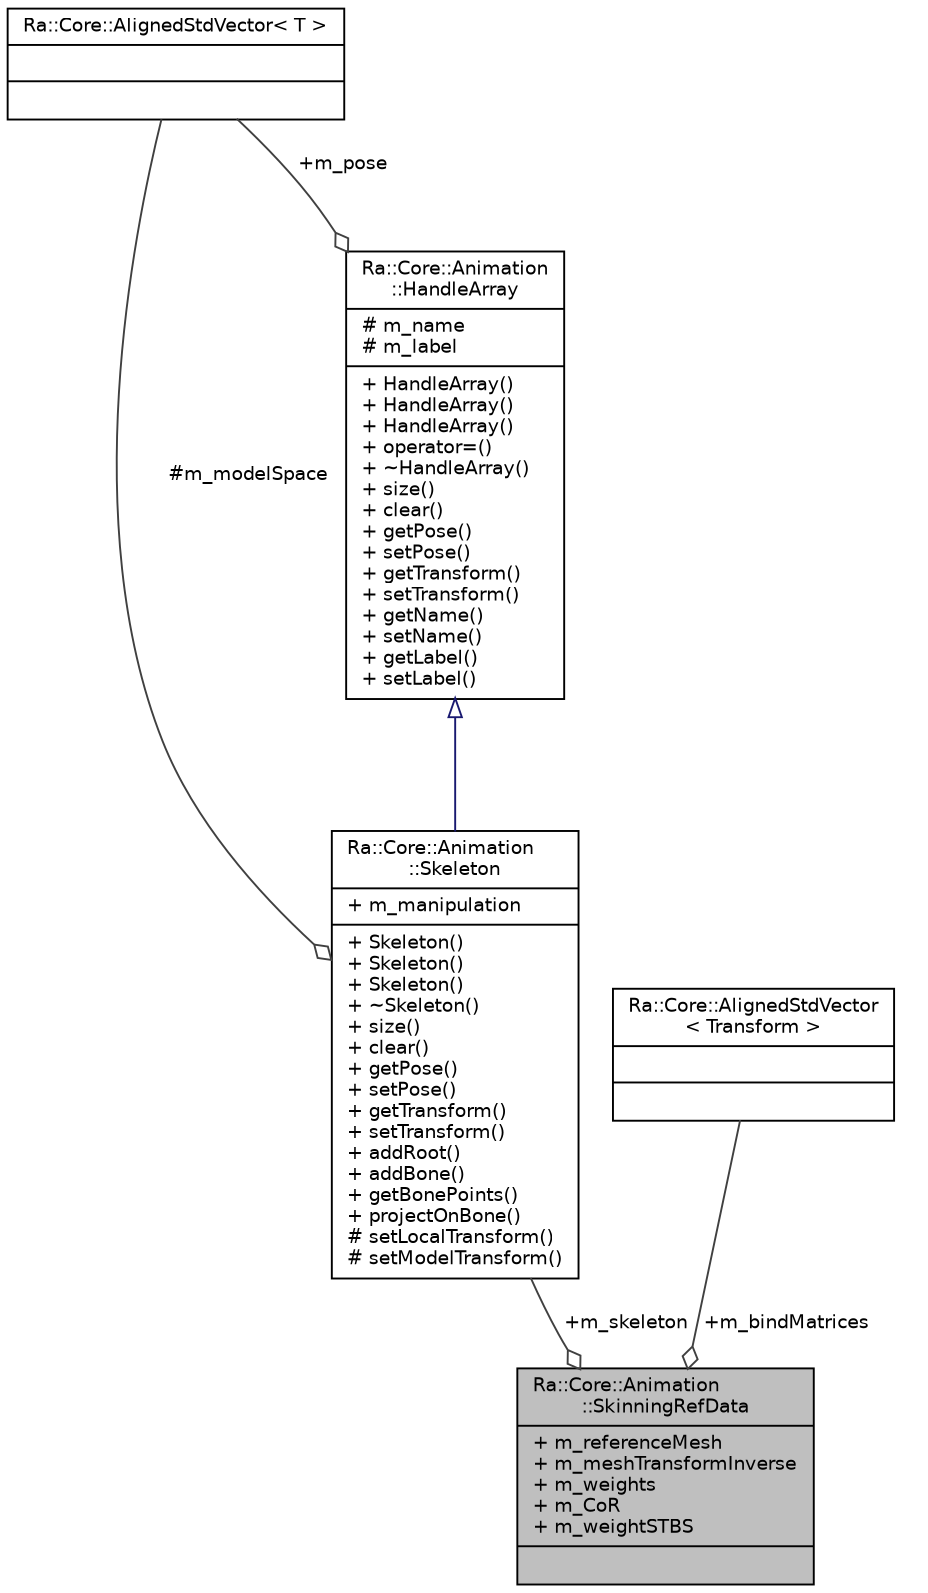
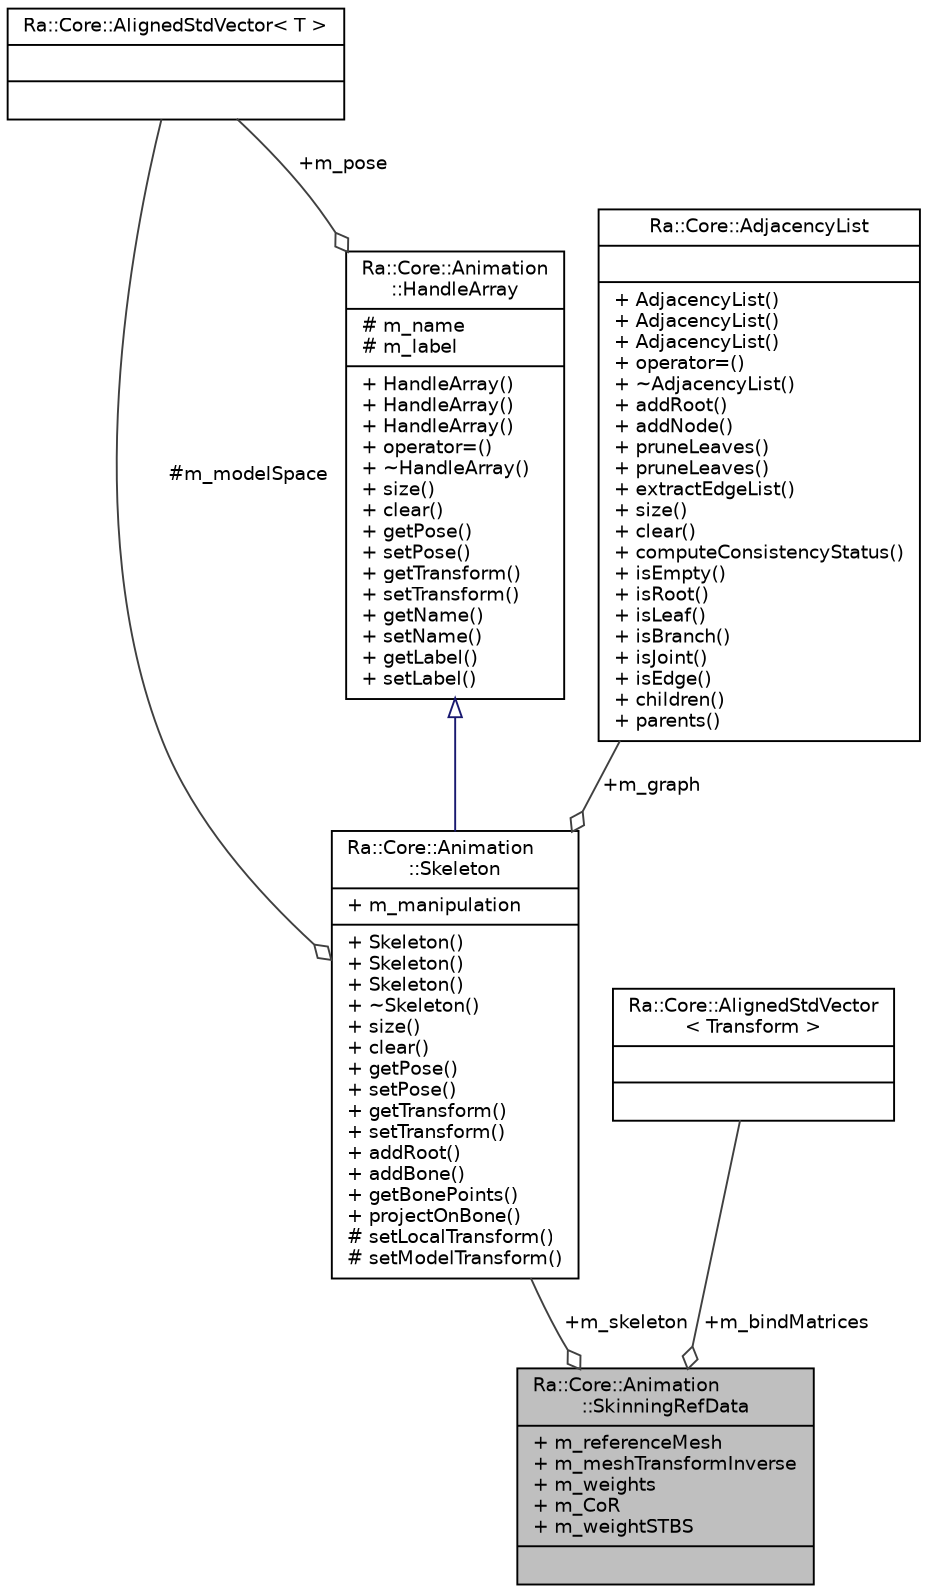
none -> (759, 475)
